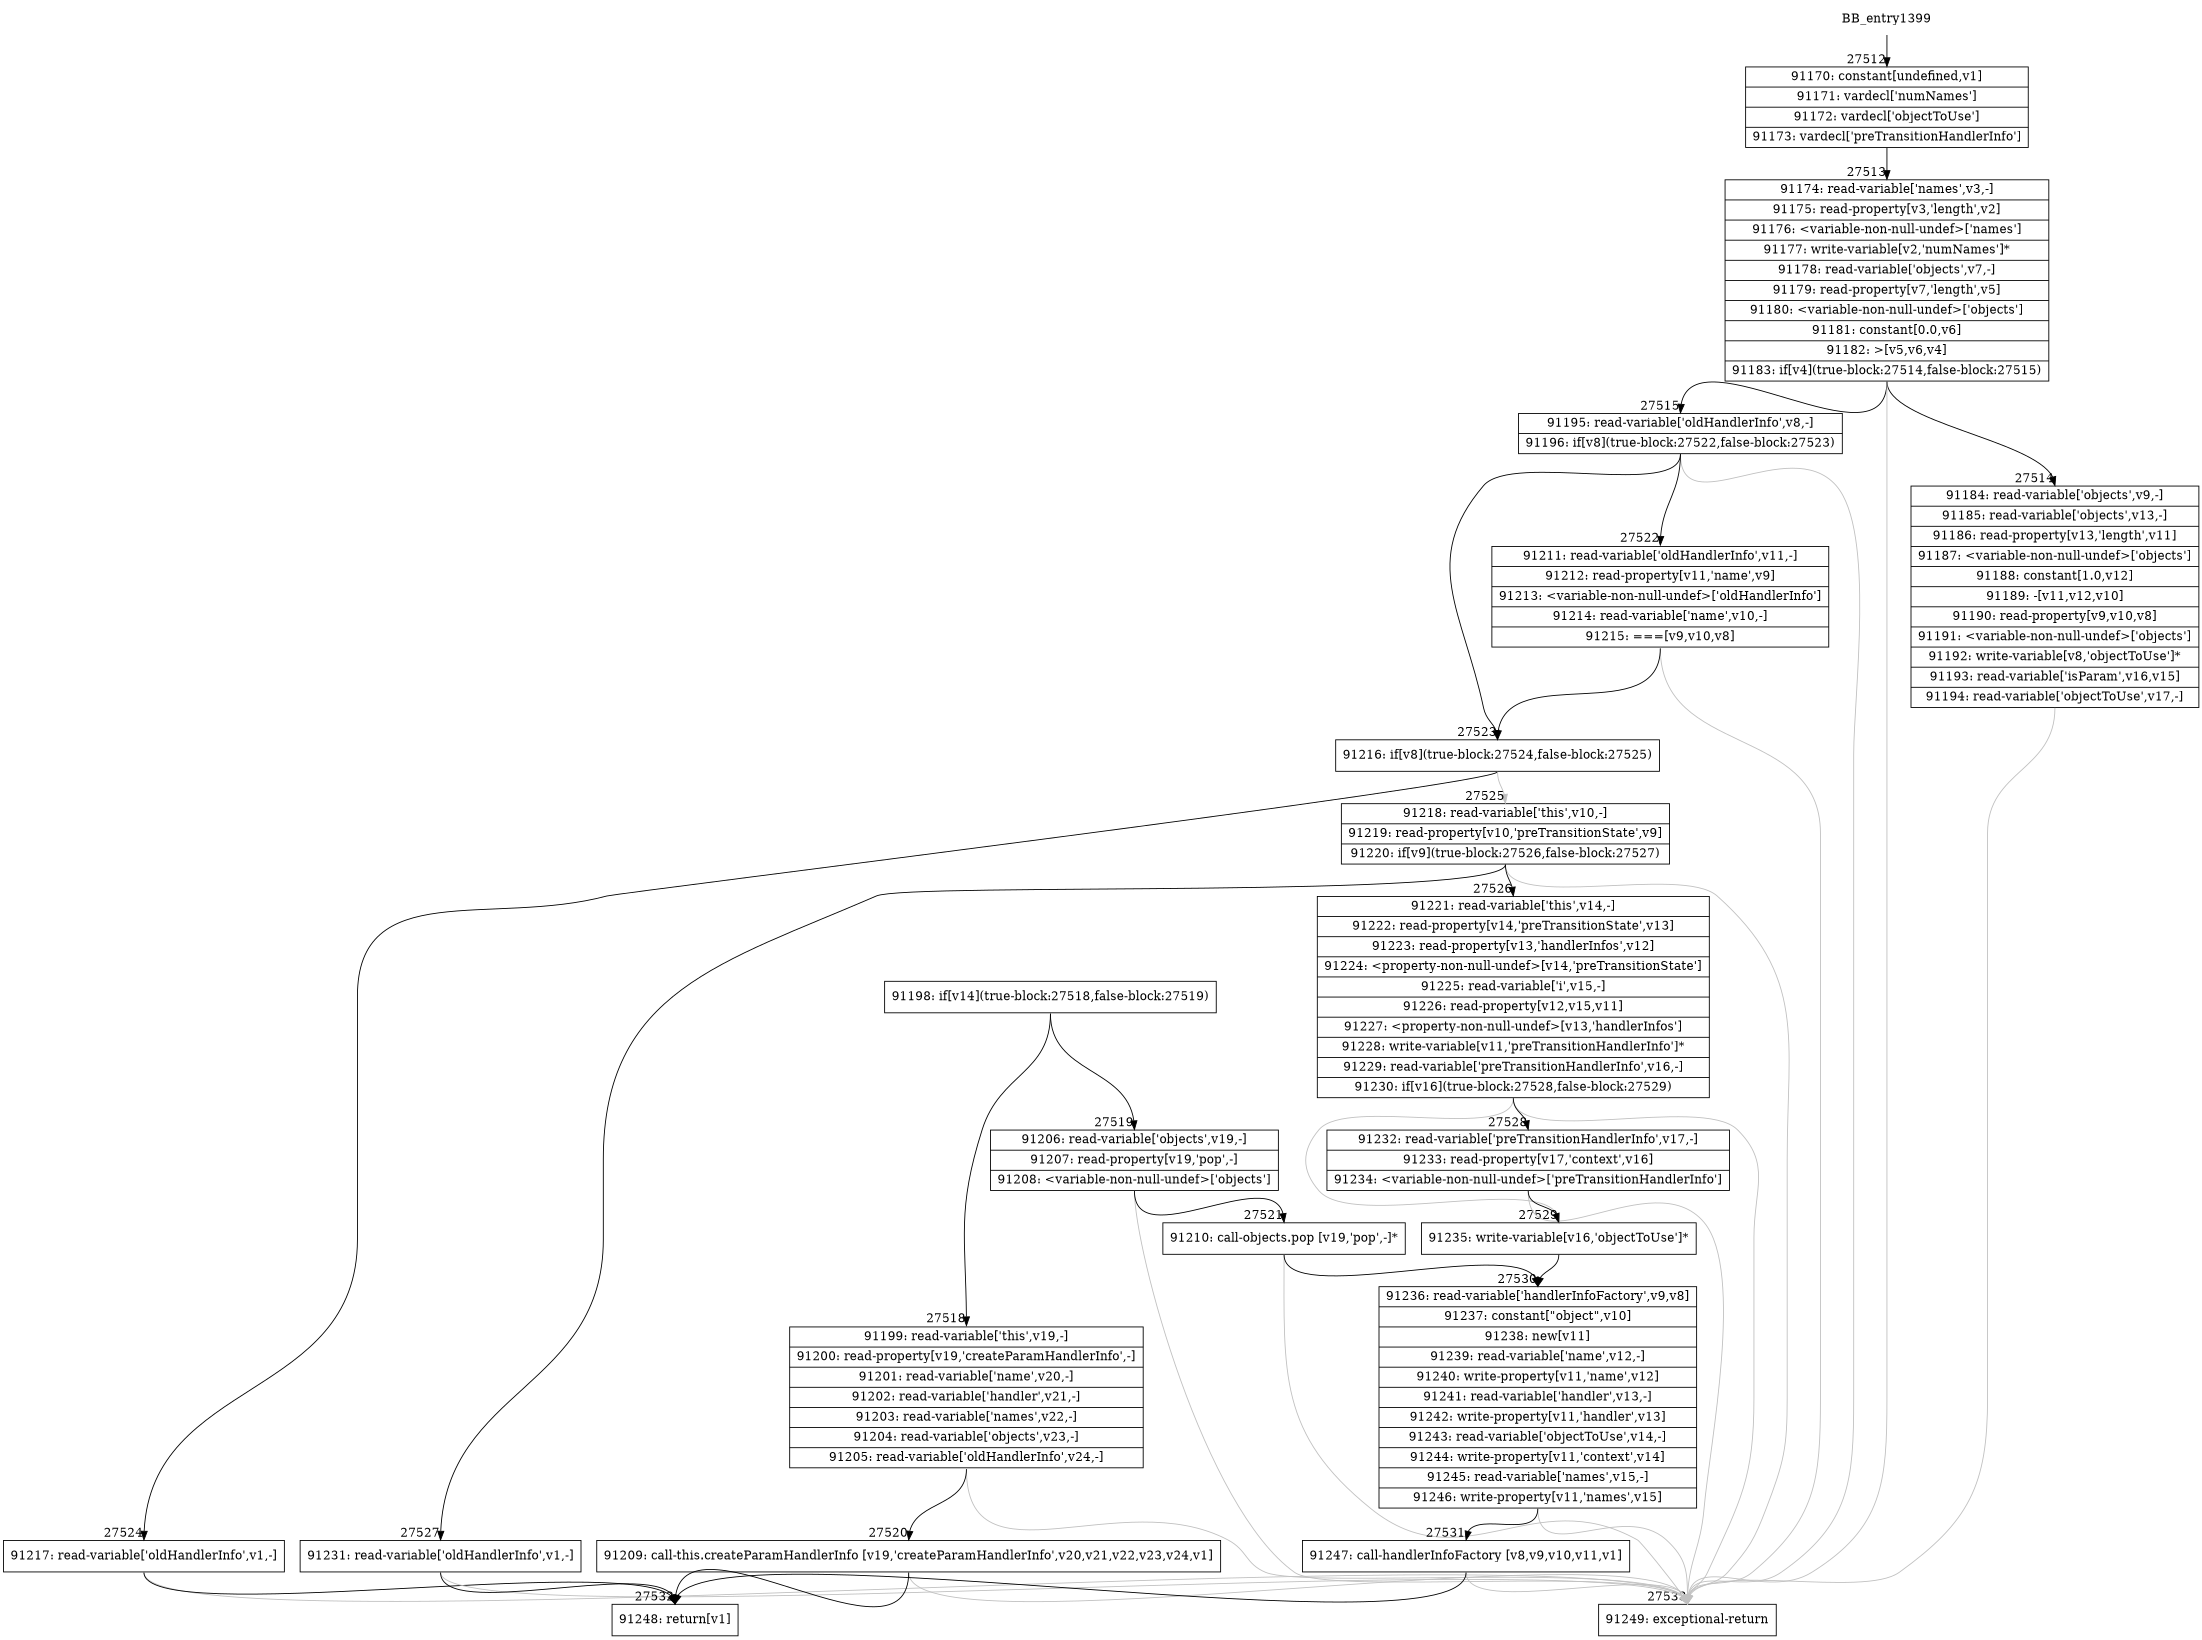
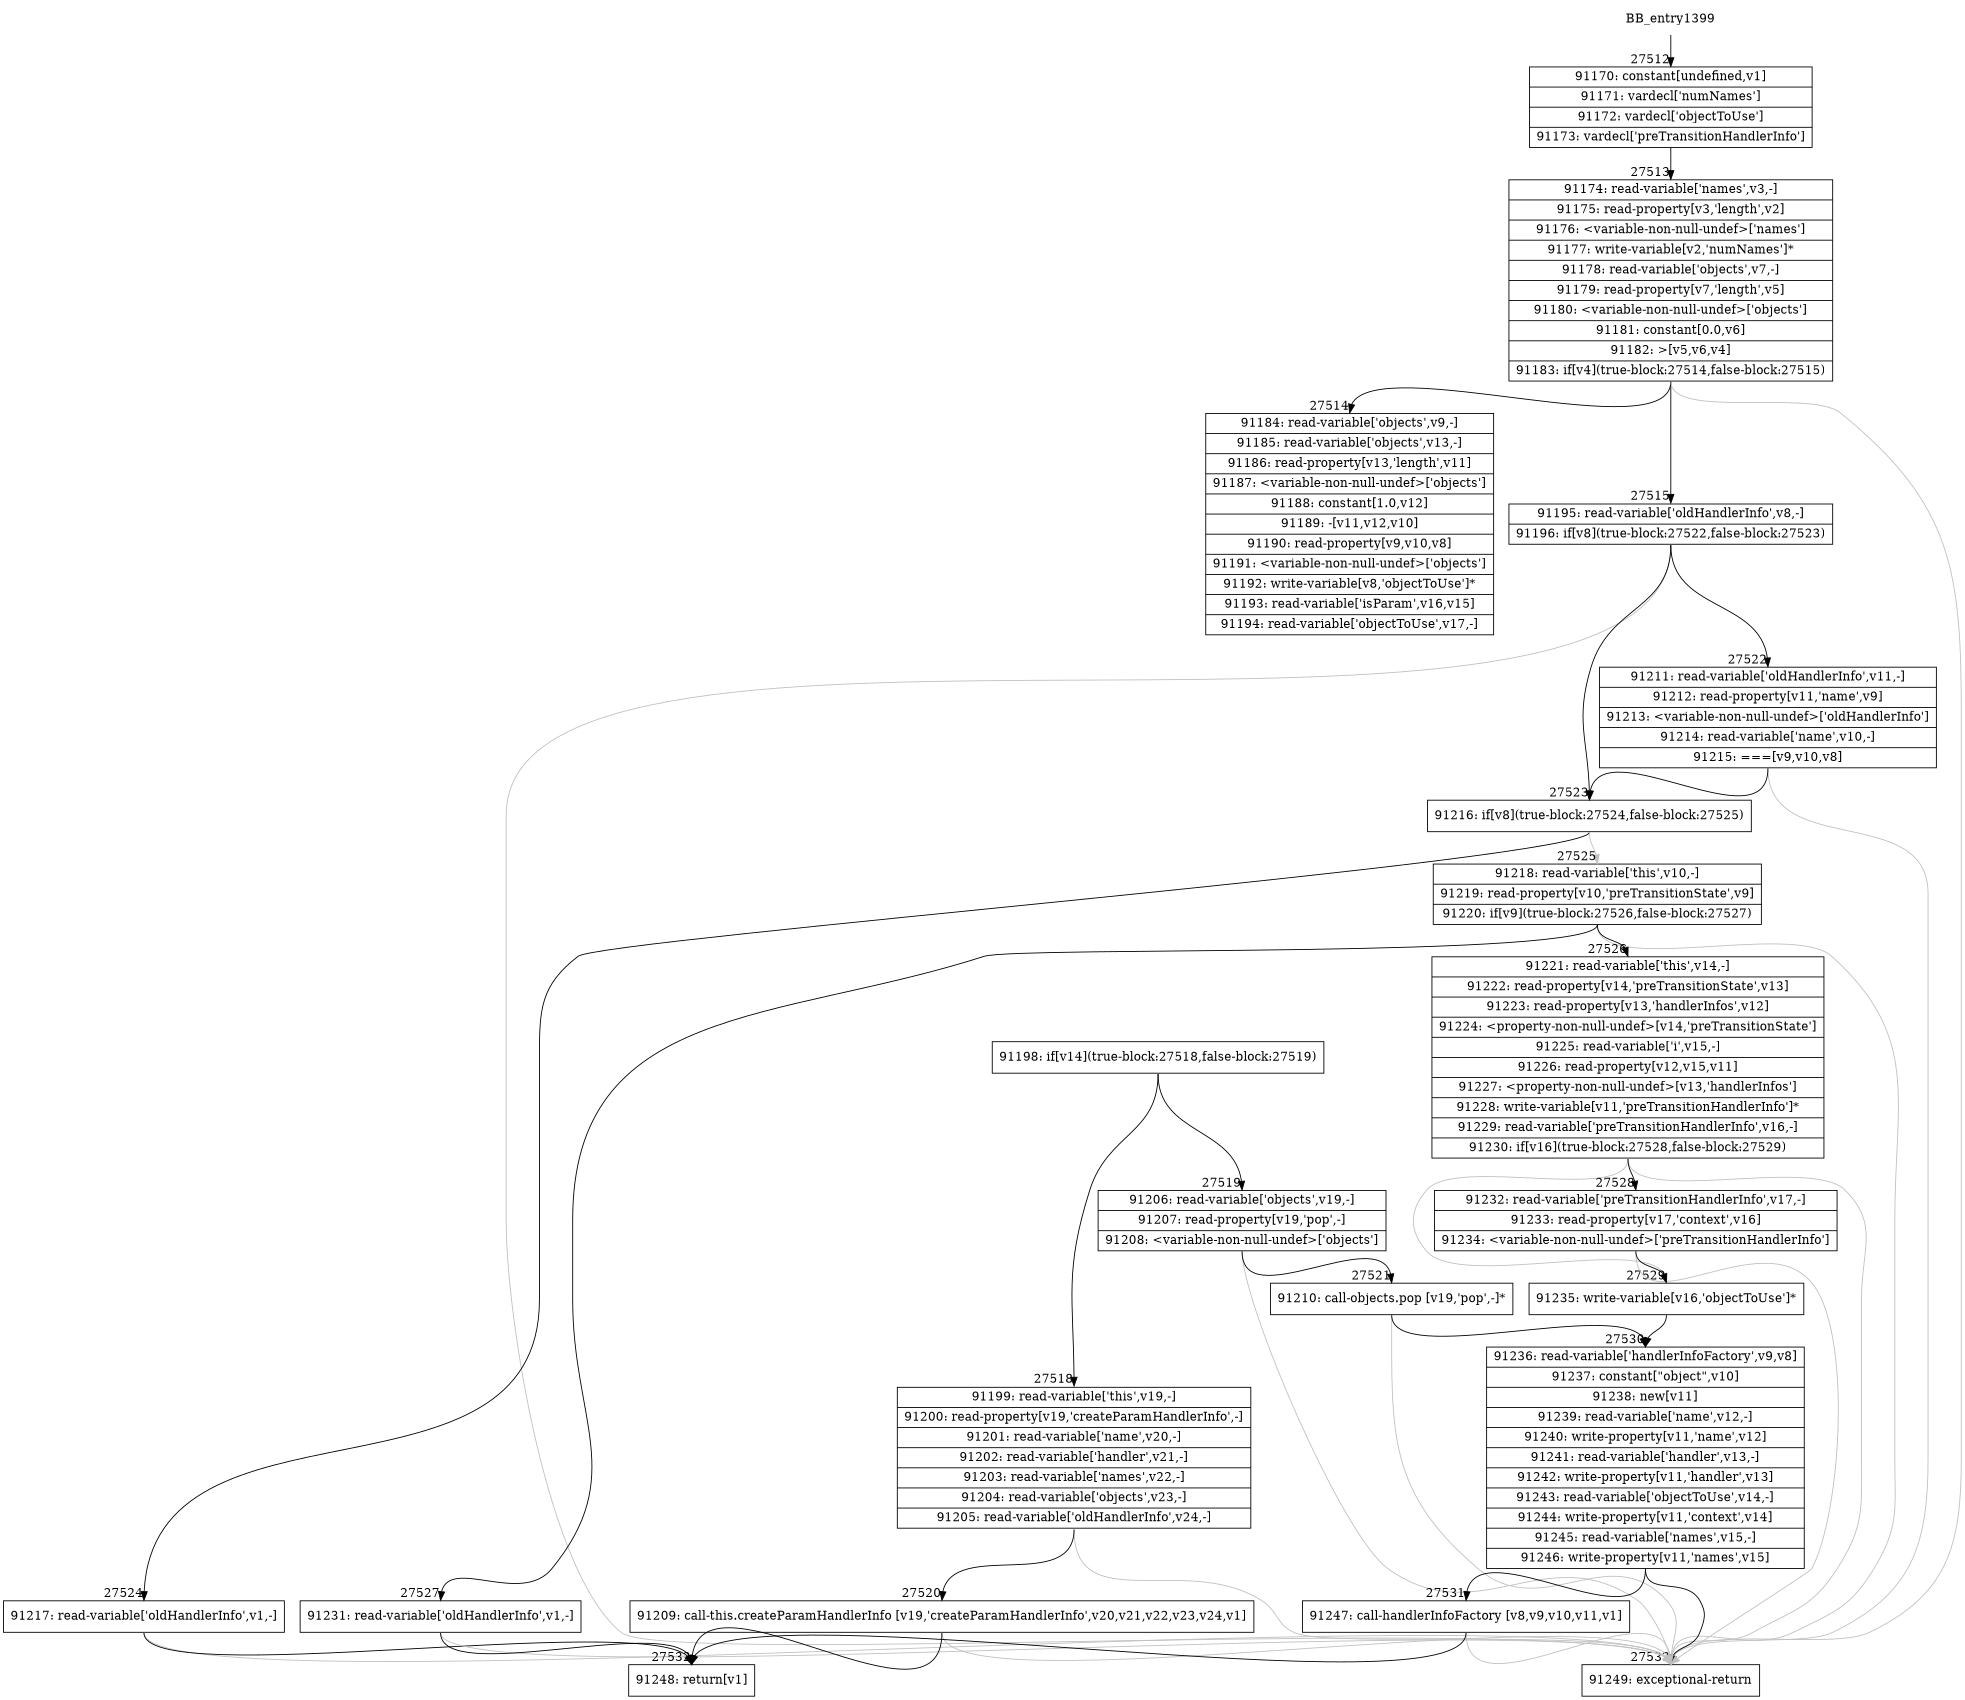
(1988, 1252) -> none
(1626, 1527) -> (1700, 1601)
